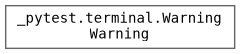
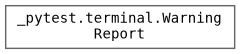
(120, 27) -> (120, 27)
